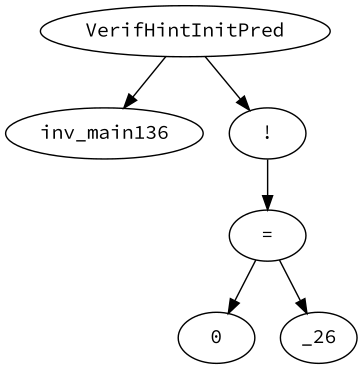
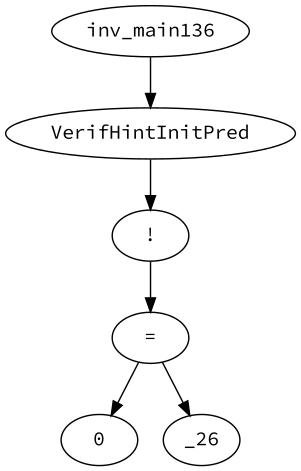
(149, 77) -> (151, 75)
